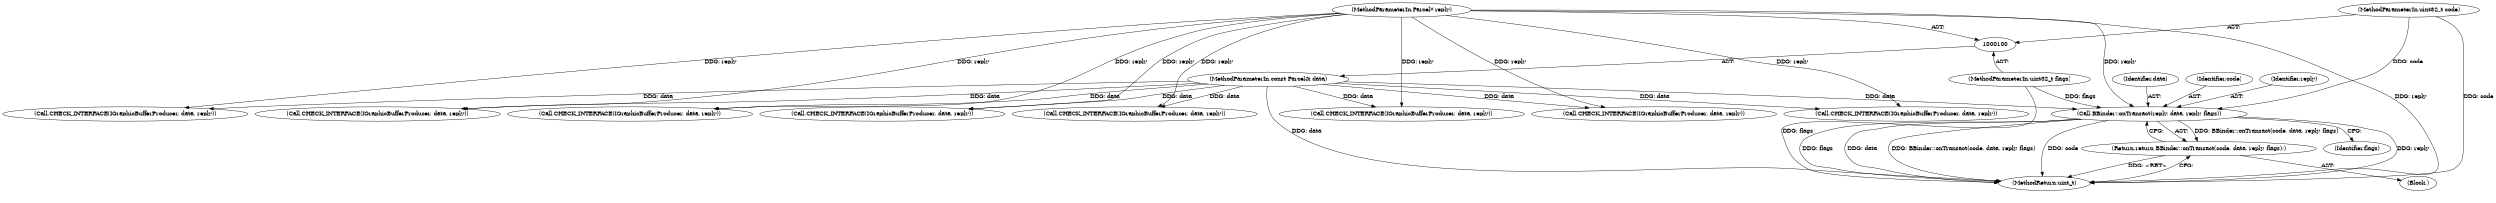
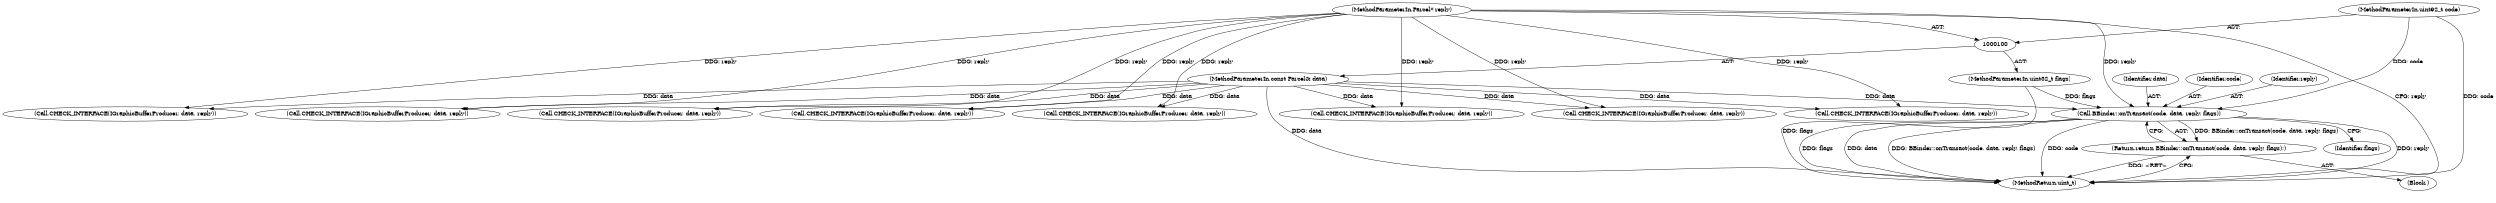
(2409, 10) -> (2409, 10)
(1996, 65) -> (2011, 59)
(2411, 97) -> (2411, 97)
(2149, 114) -> (2149, 114)
